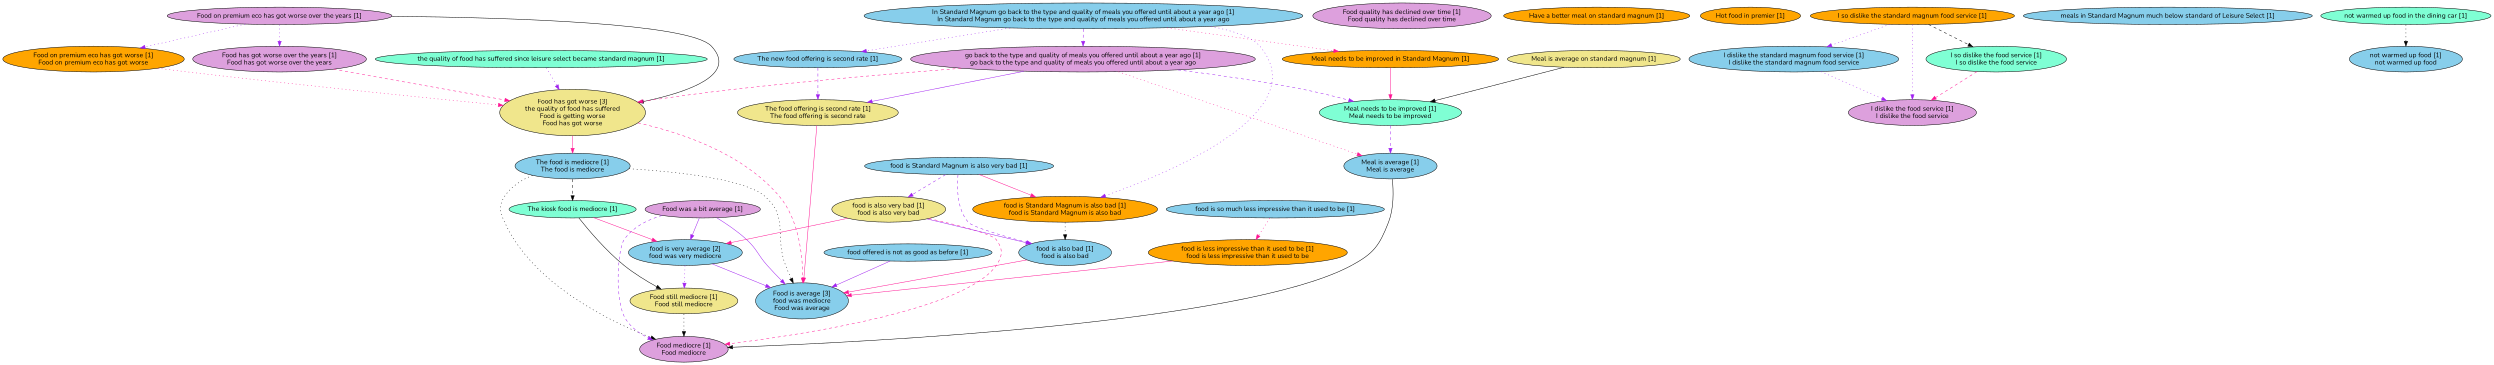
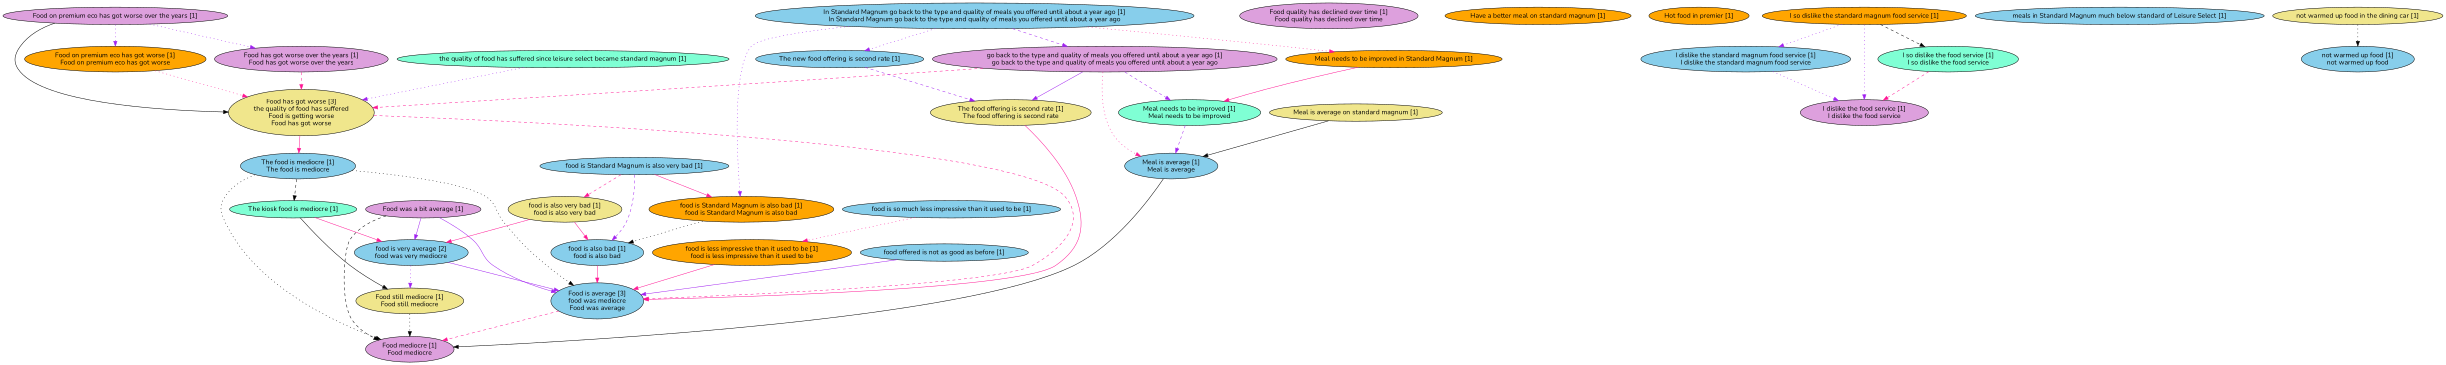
(2406, 16) -> (2358, 16)
(1500, 84) -> (1268, 138)
(929, 185) -> (605, 185)
(977, 231) -> (580, 229)
(618, 272) -> (344, 272)
(917, 308) -> (503, 325)
